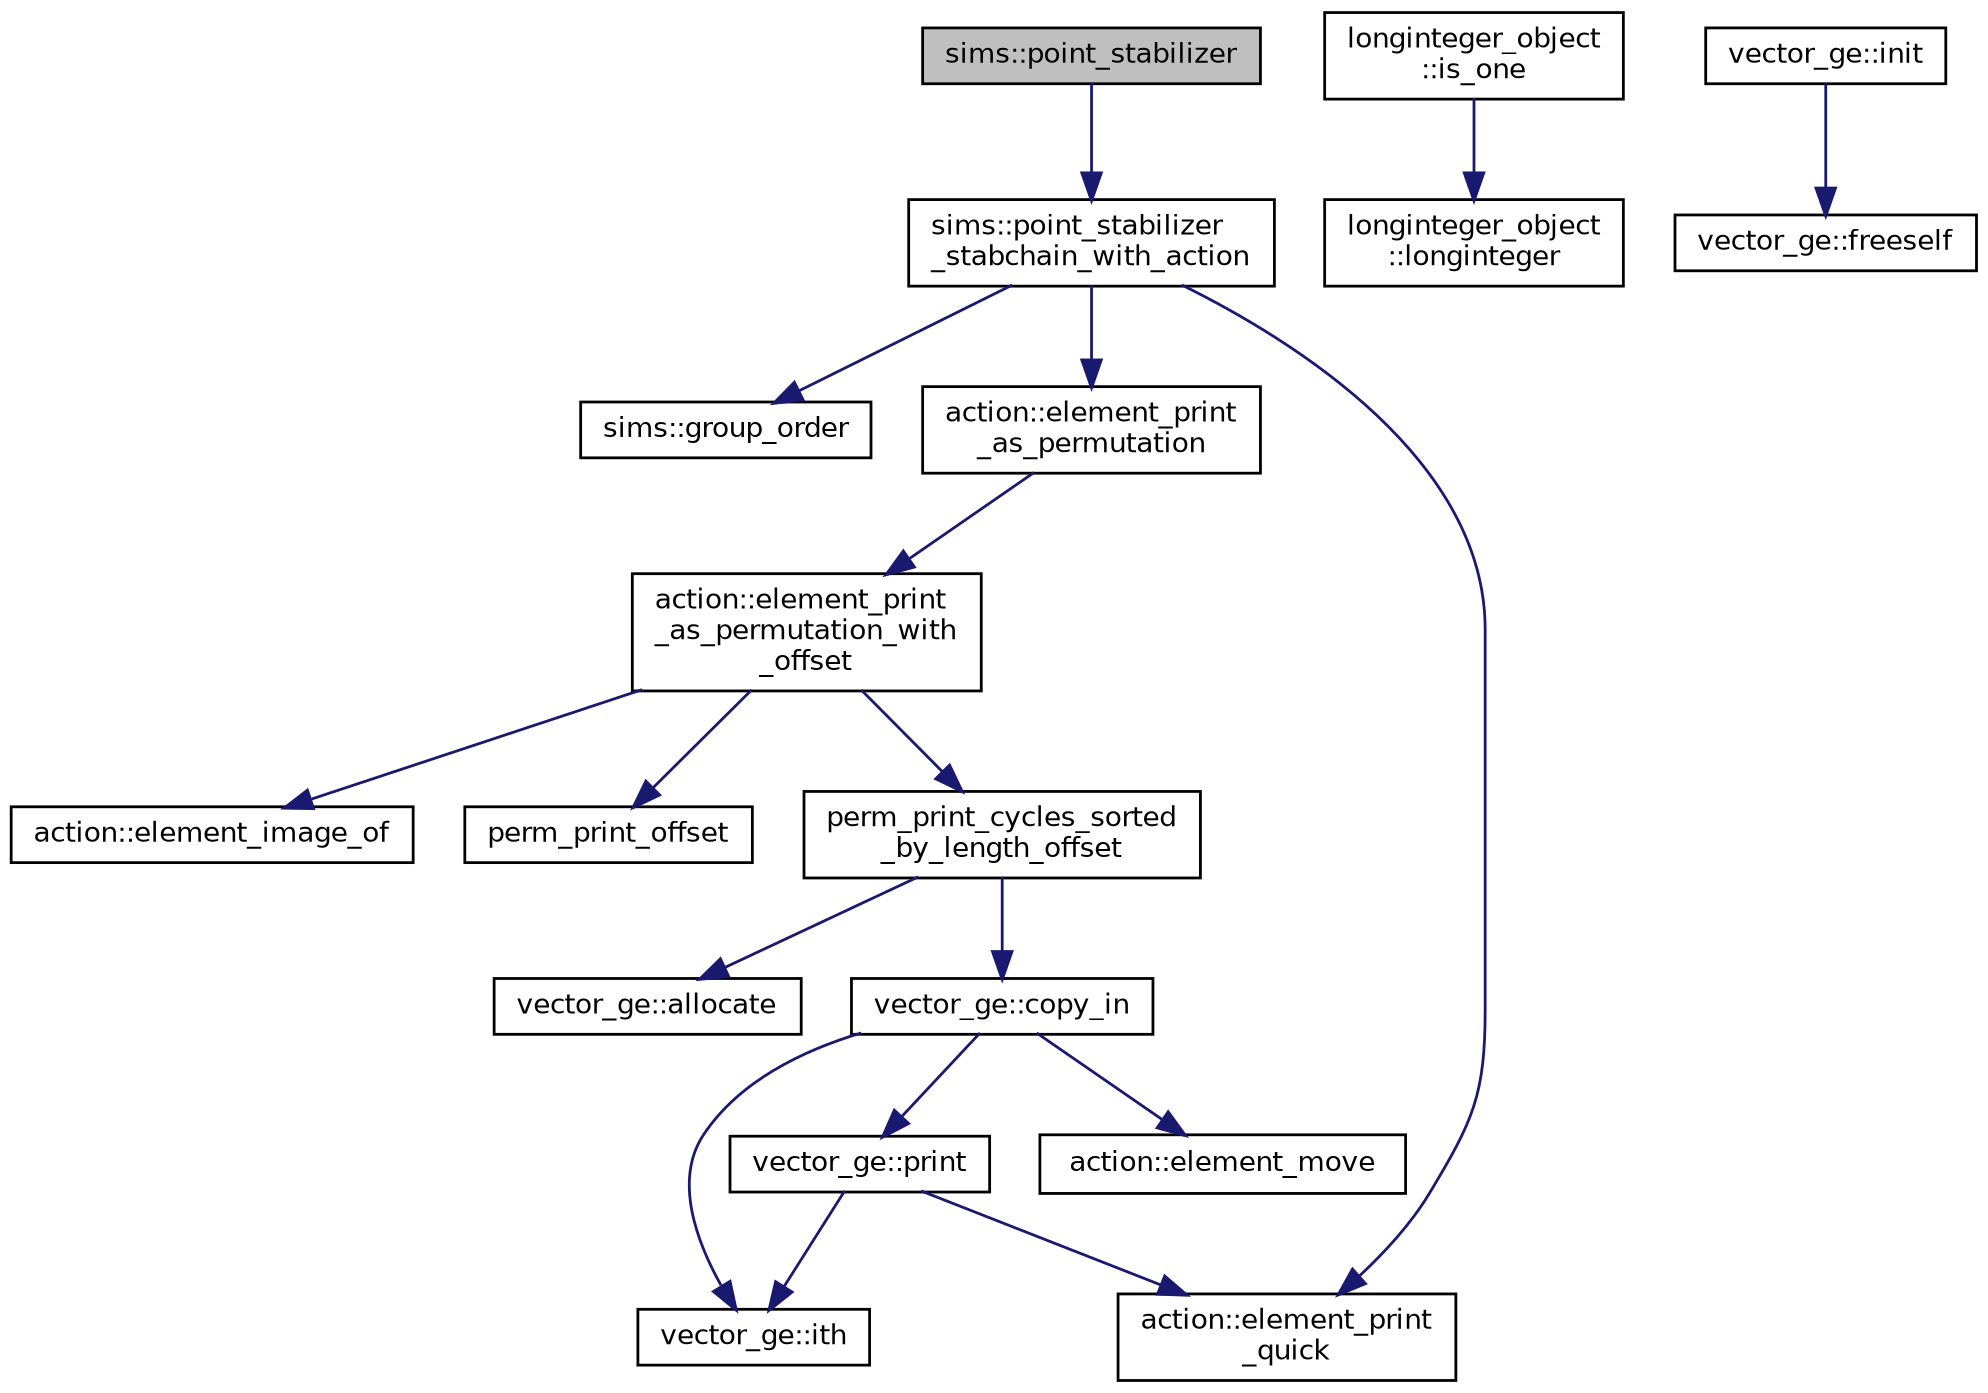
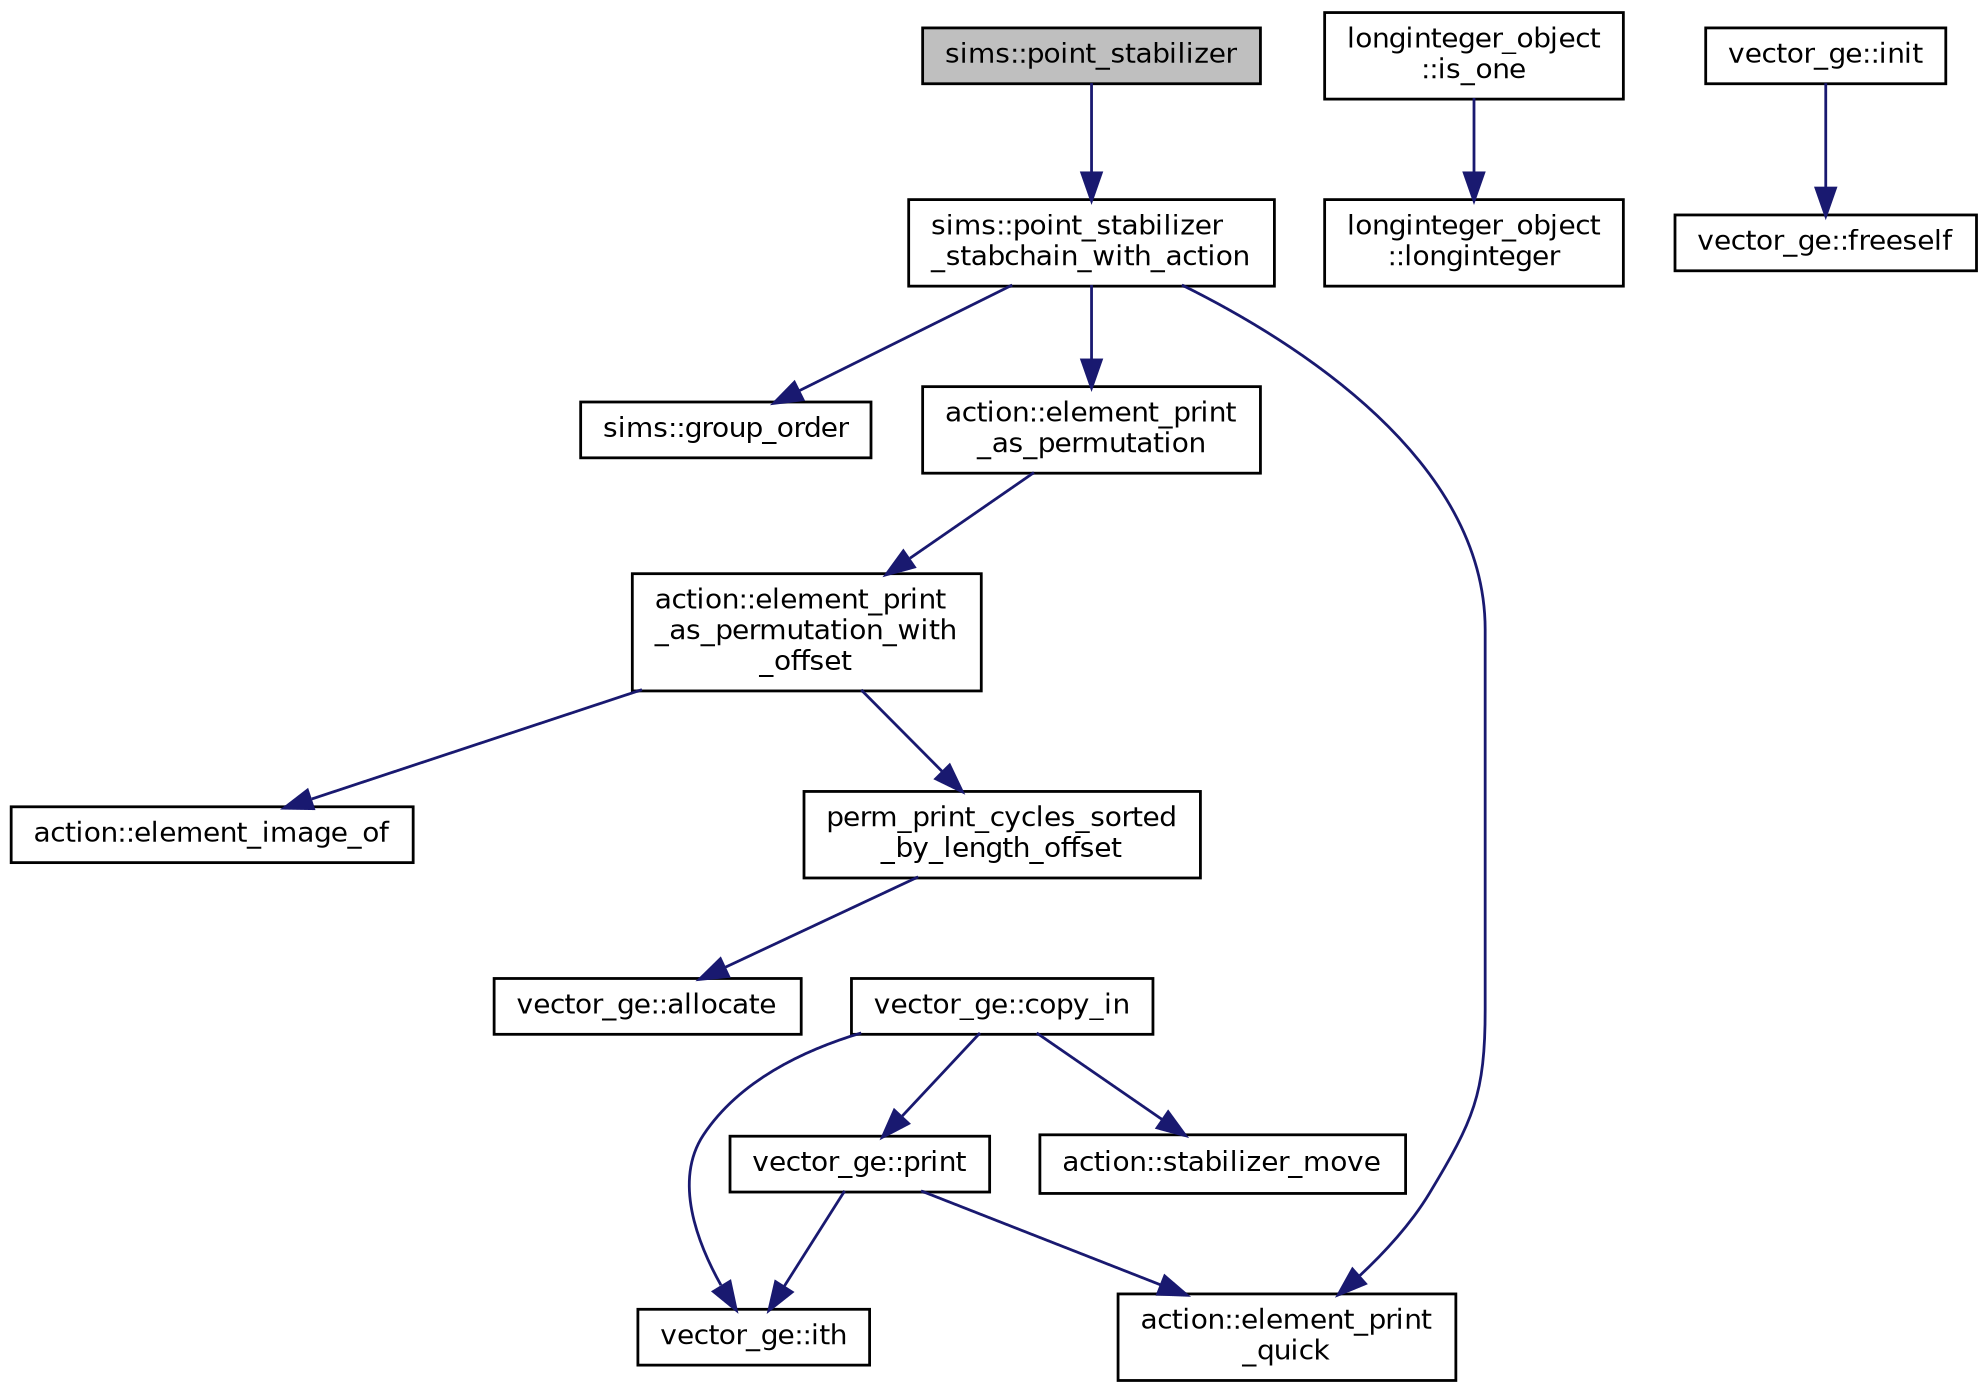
(609, 835) -> none
(1002, 914) -> none
(1223, 1164) -> (1223, 1164)
